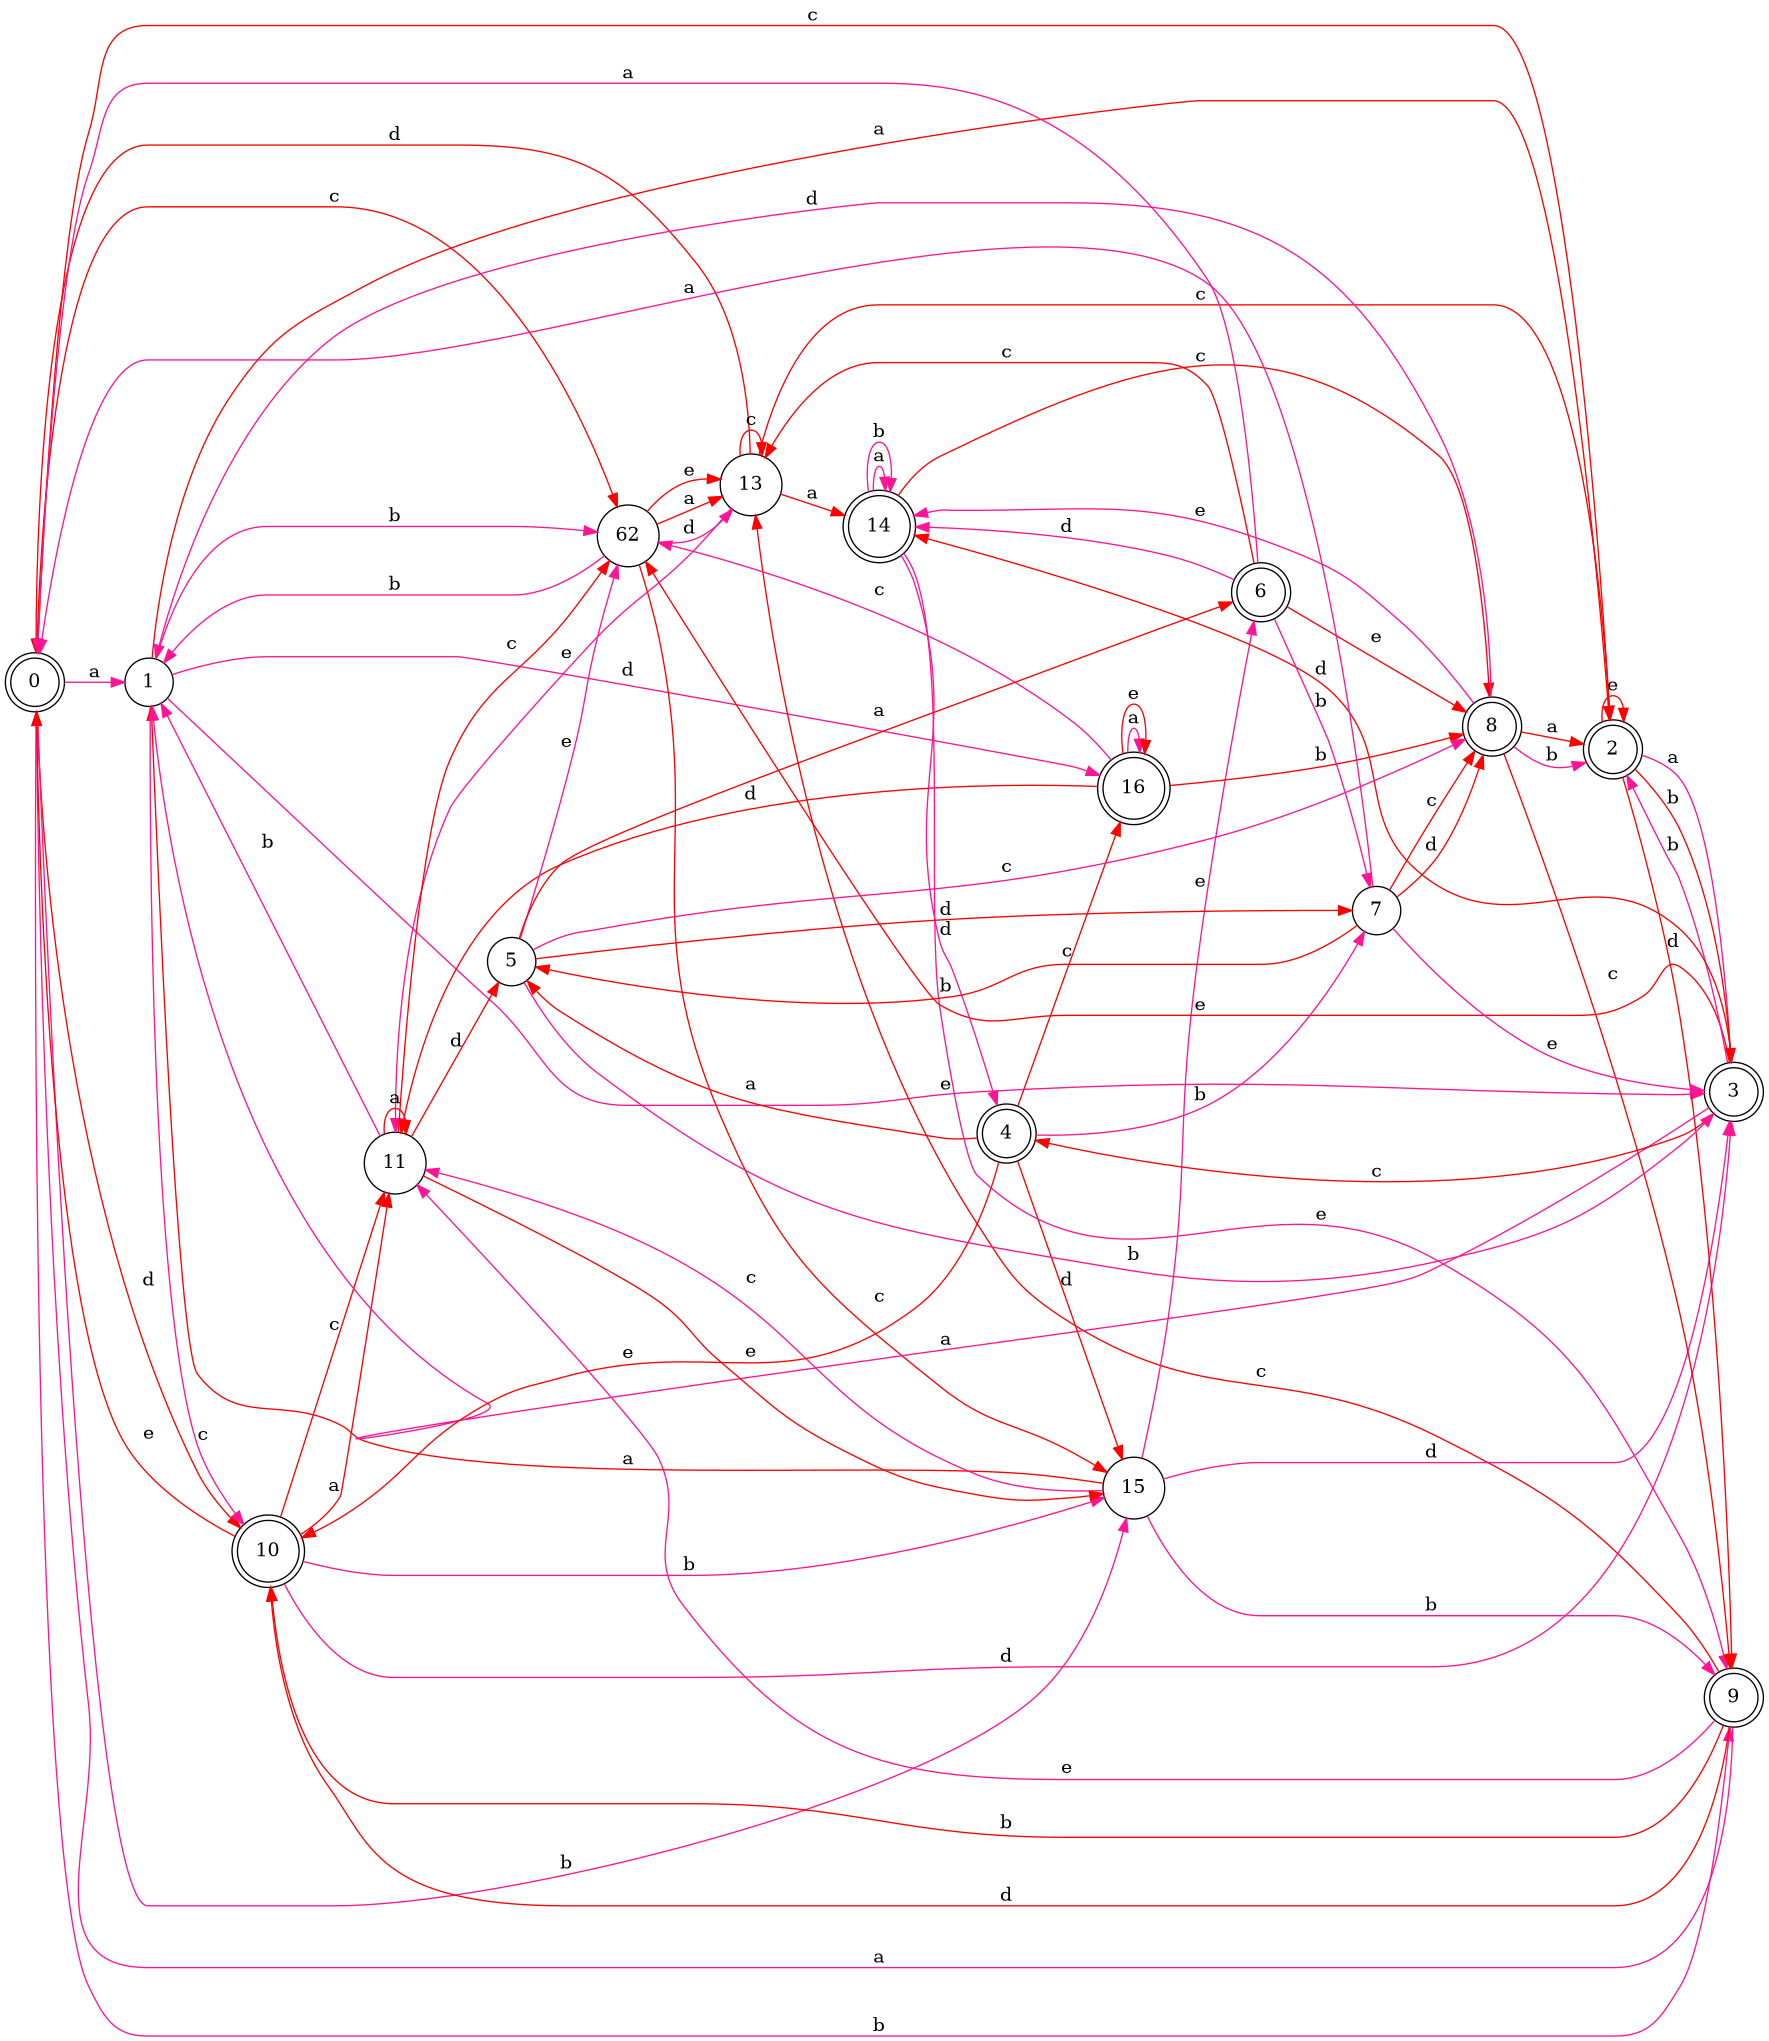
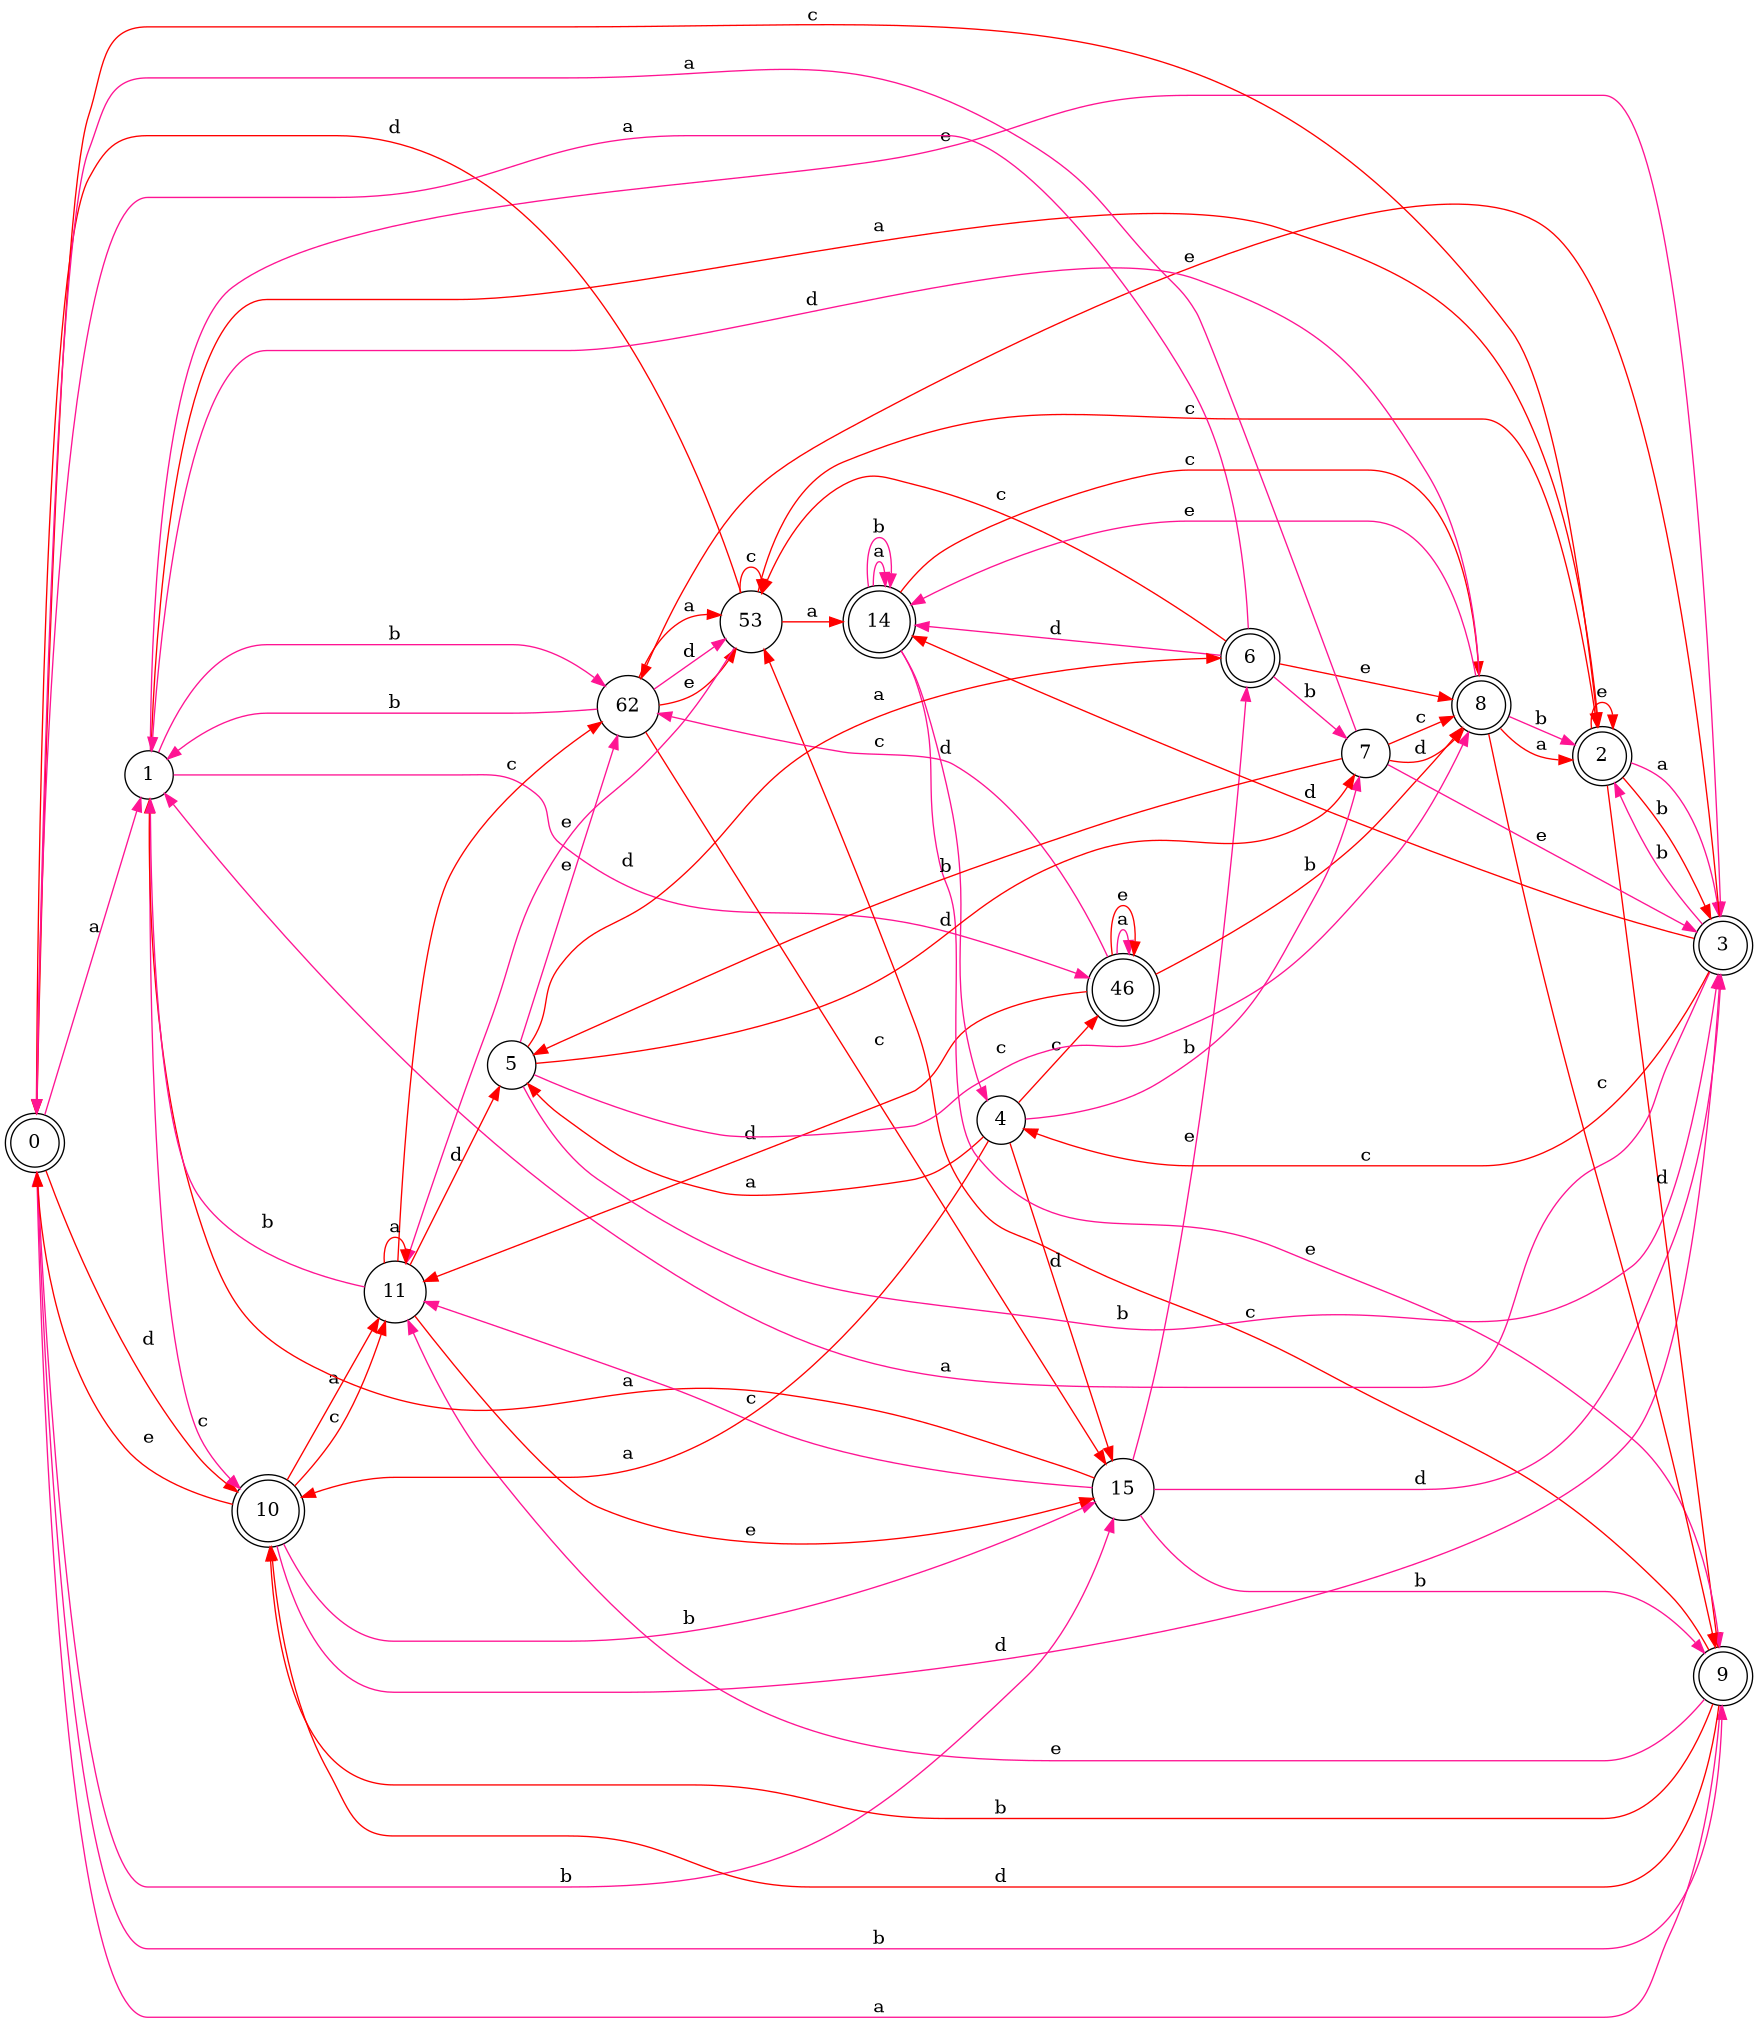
(214, 207) -> none
(751, 485) -> (751, 622)
(1134, 788) -> (1123, 990)
(1007, 1134) -> (1001, 1120)
(628, 1353) -> (628, 1454)
